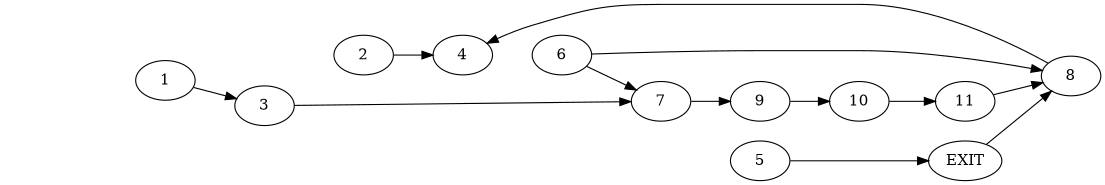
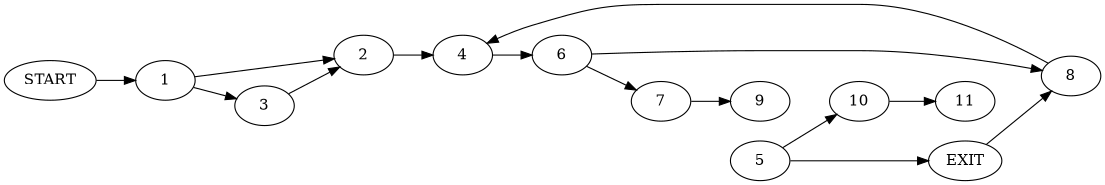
none -> (507, 55)
none -> (259, 68)
none -> (50, 80)
(1013, 90) -> none
(804, 101) -> (805, 134)
(457, 104) -> (309, 83)
